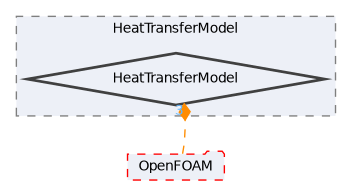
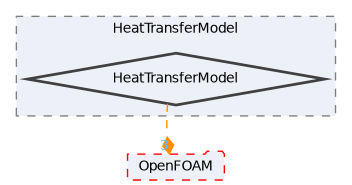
(185, 137) -> (167, 125)
